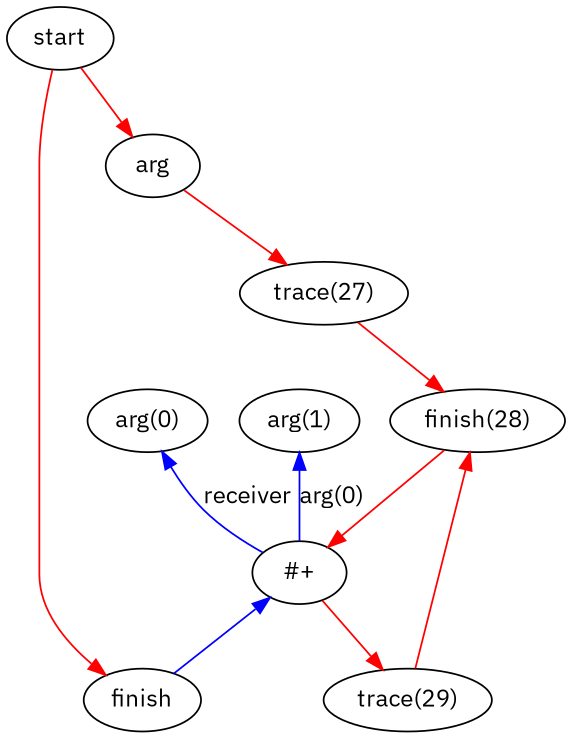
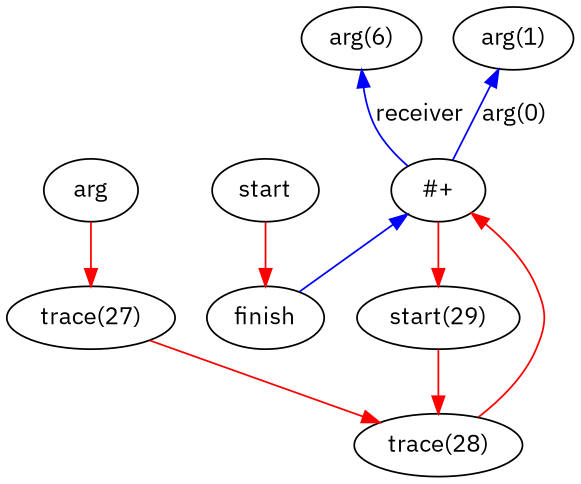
(101, 95) -> none
(148, 421) -> (362, 38)
(478, 421) -> (438, 445)
(408, 700) -> (438, 318)
